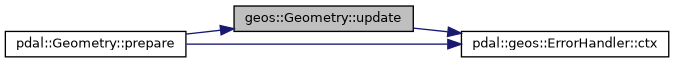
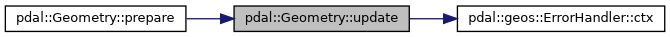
(324, 19) -> (322, 19)
(317, 44) -> none
